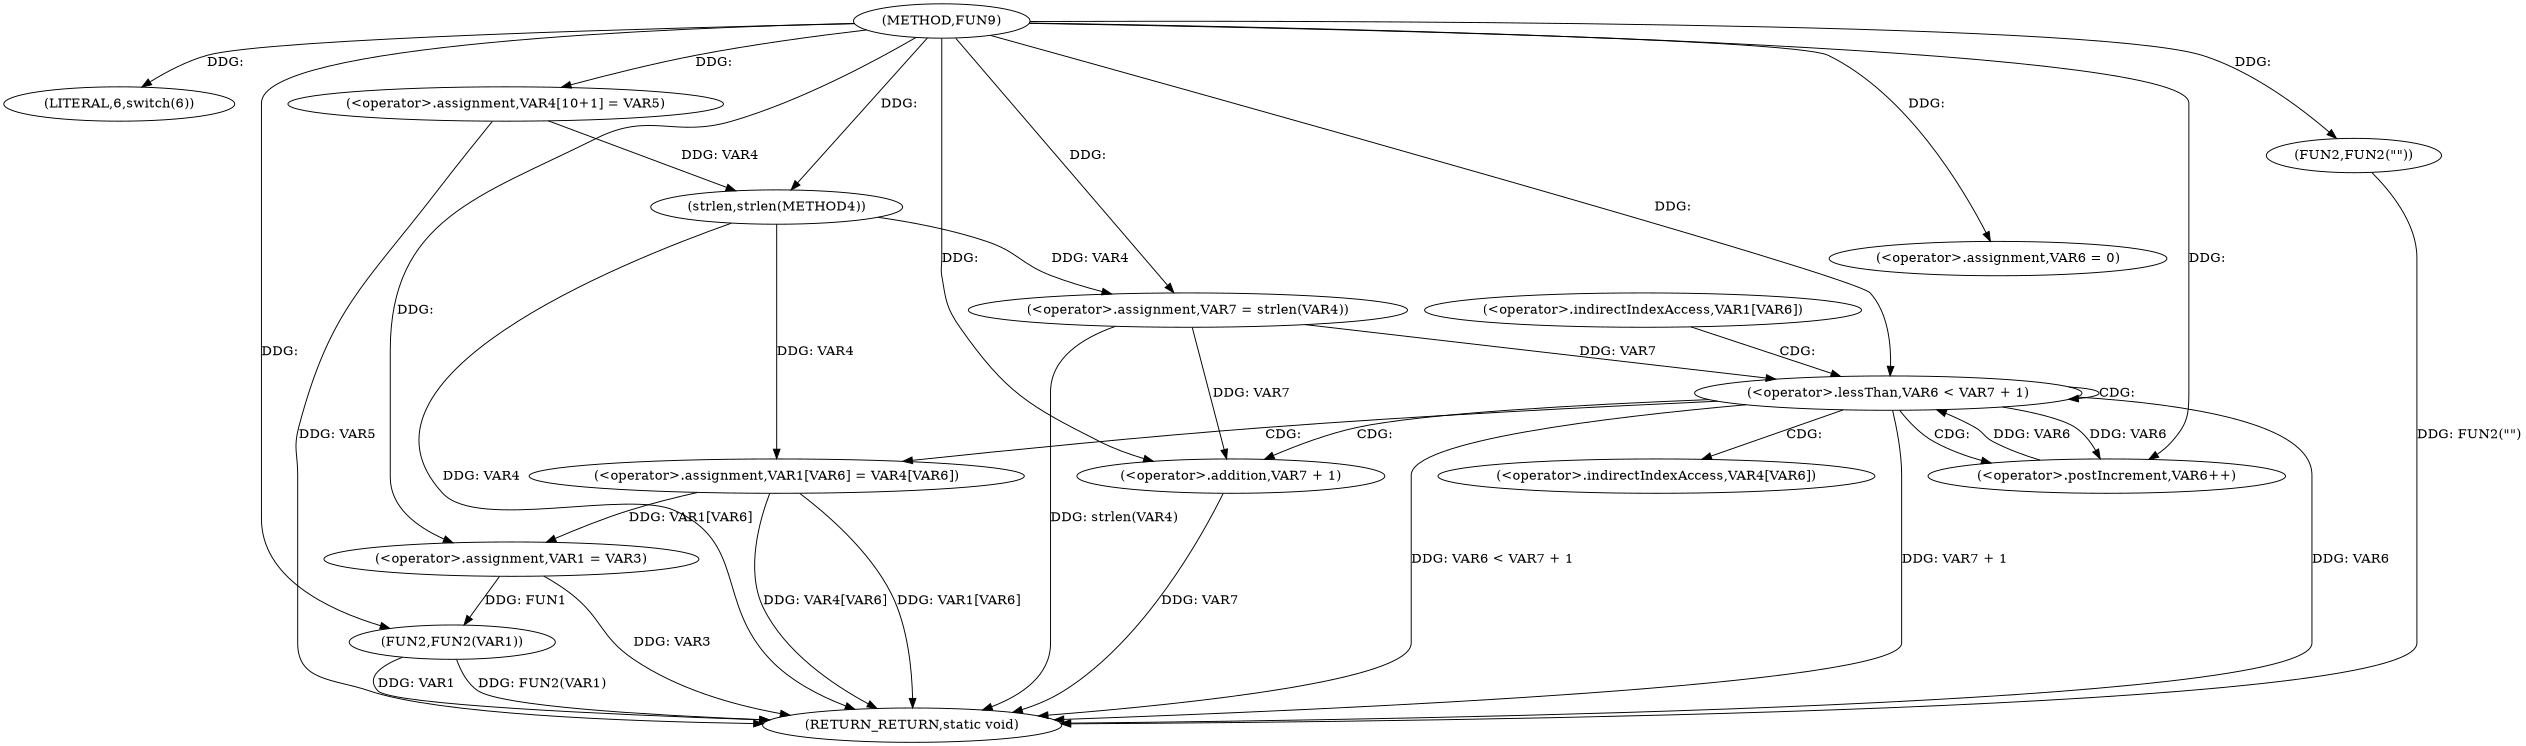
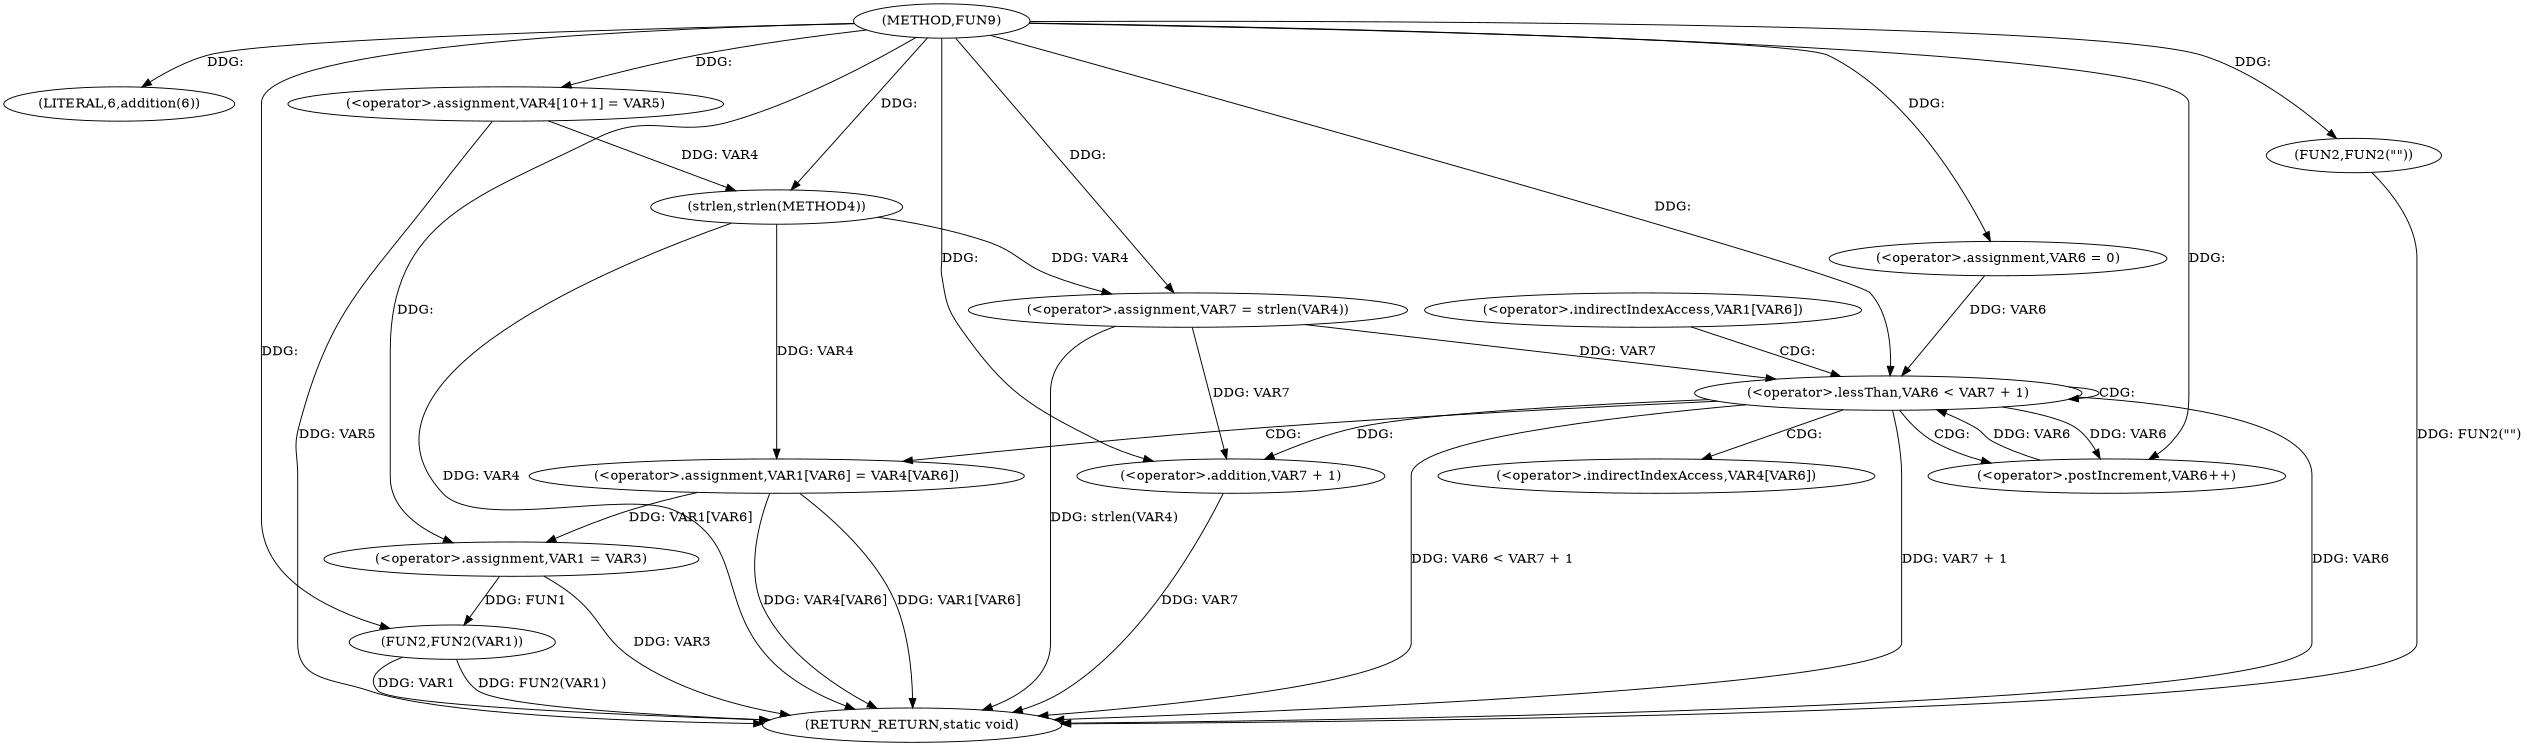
(119, 104) -> (119, 104)
none -> (1946, 322)
(1377, 435) -> (1377, 435)
